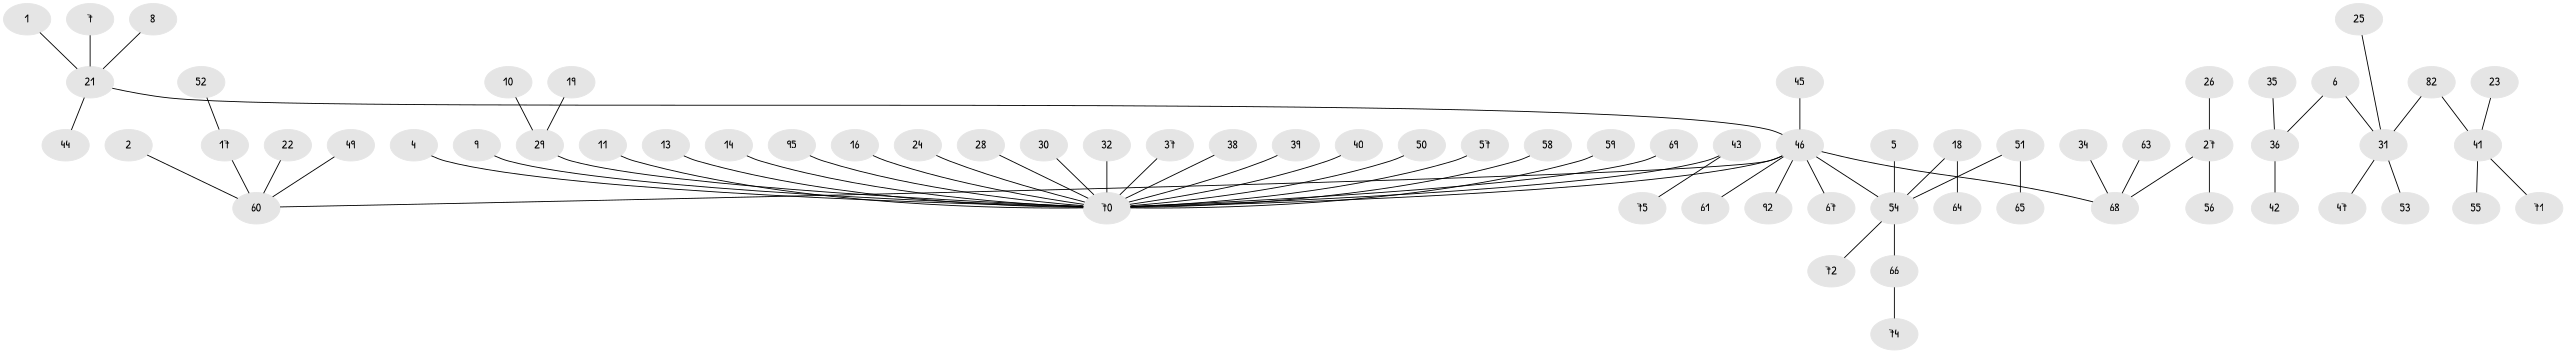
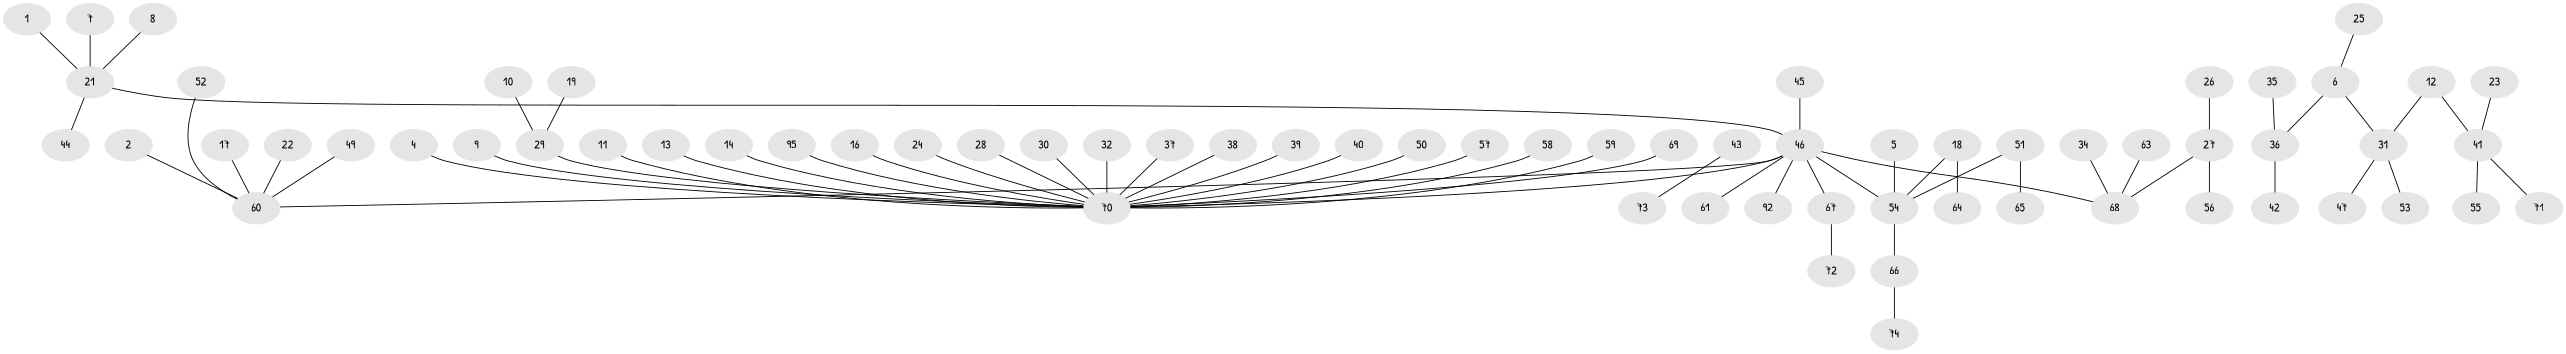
(2371, 82) -> (2347, 51)
(2432, 82) -> (2432, 82)
(213, 114) -> (192, 158)
(1574, 181) -> none
(1642, 208) -> (1642, 208)
(1863, 240) -> (1831, 240)
